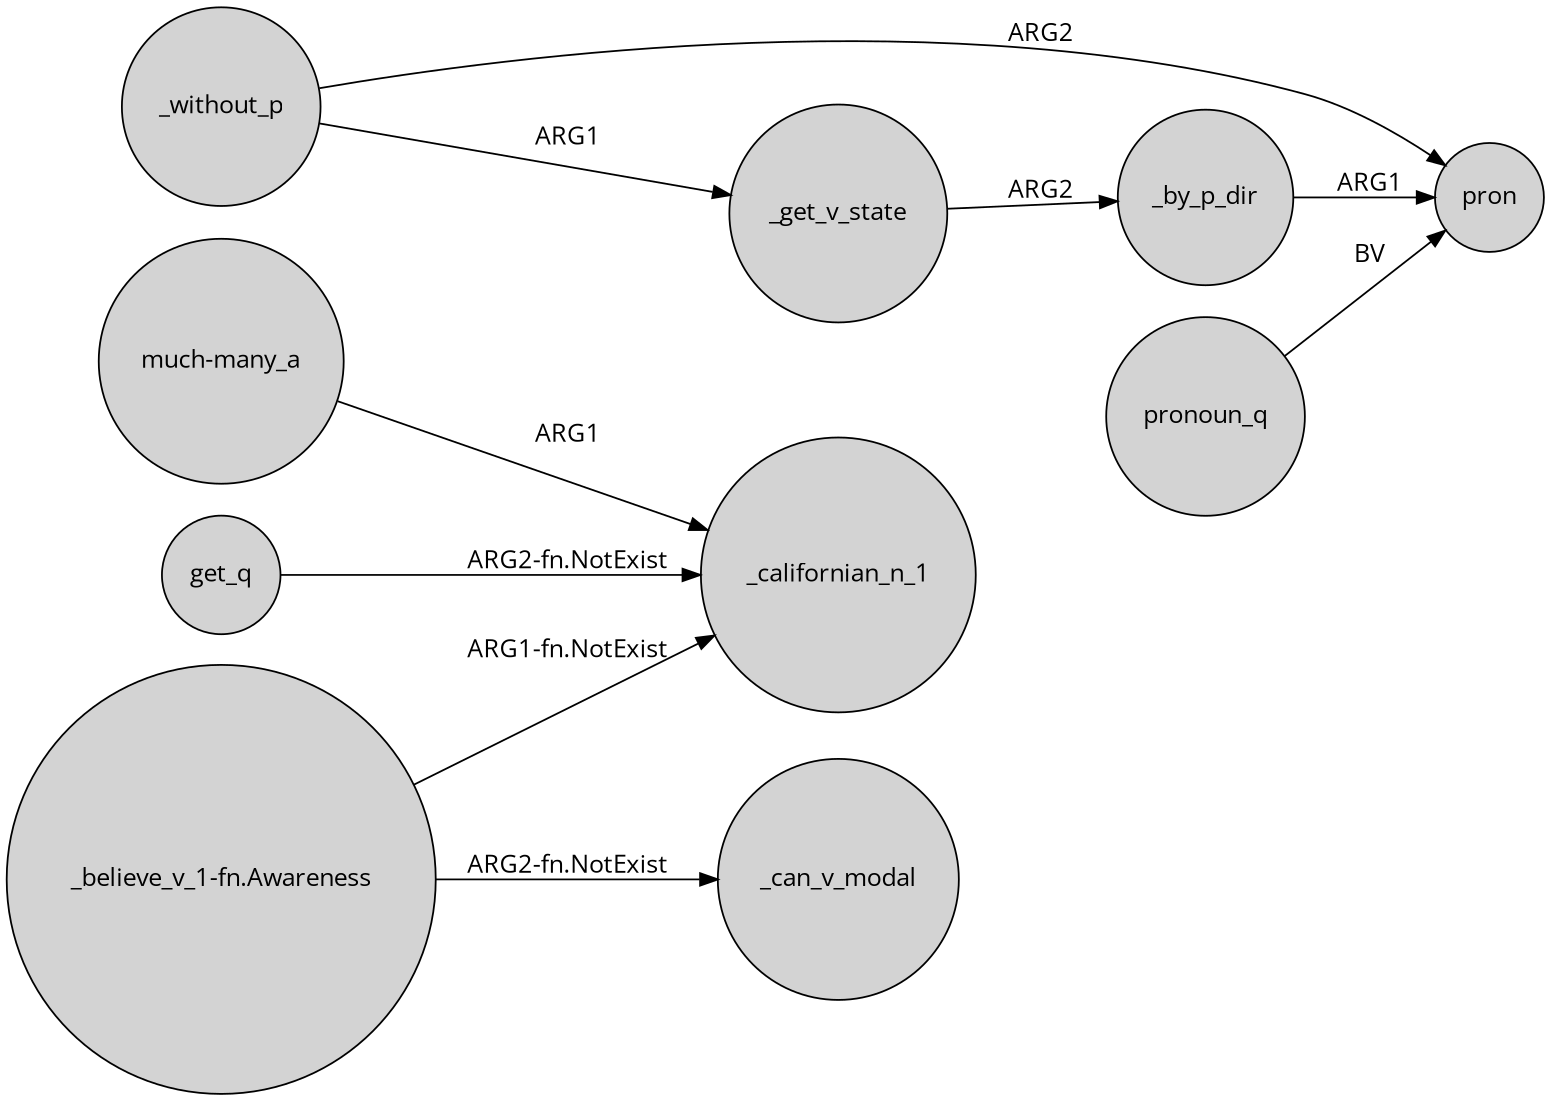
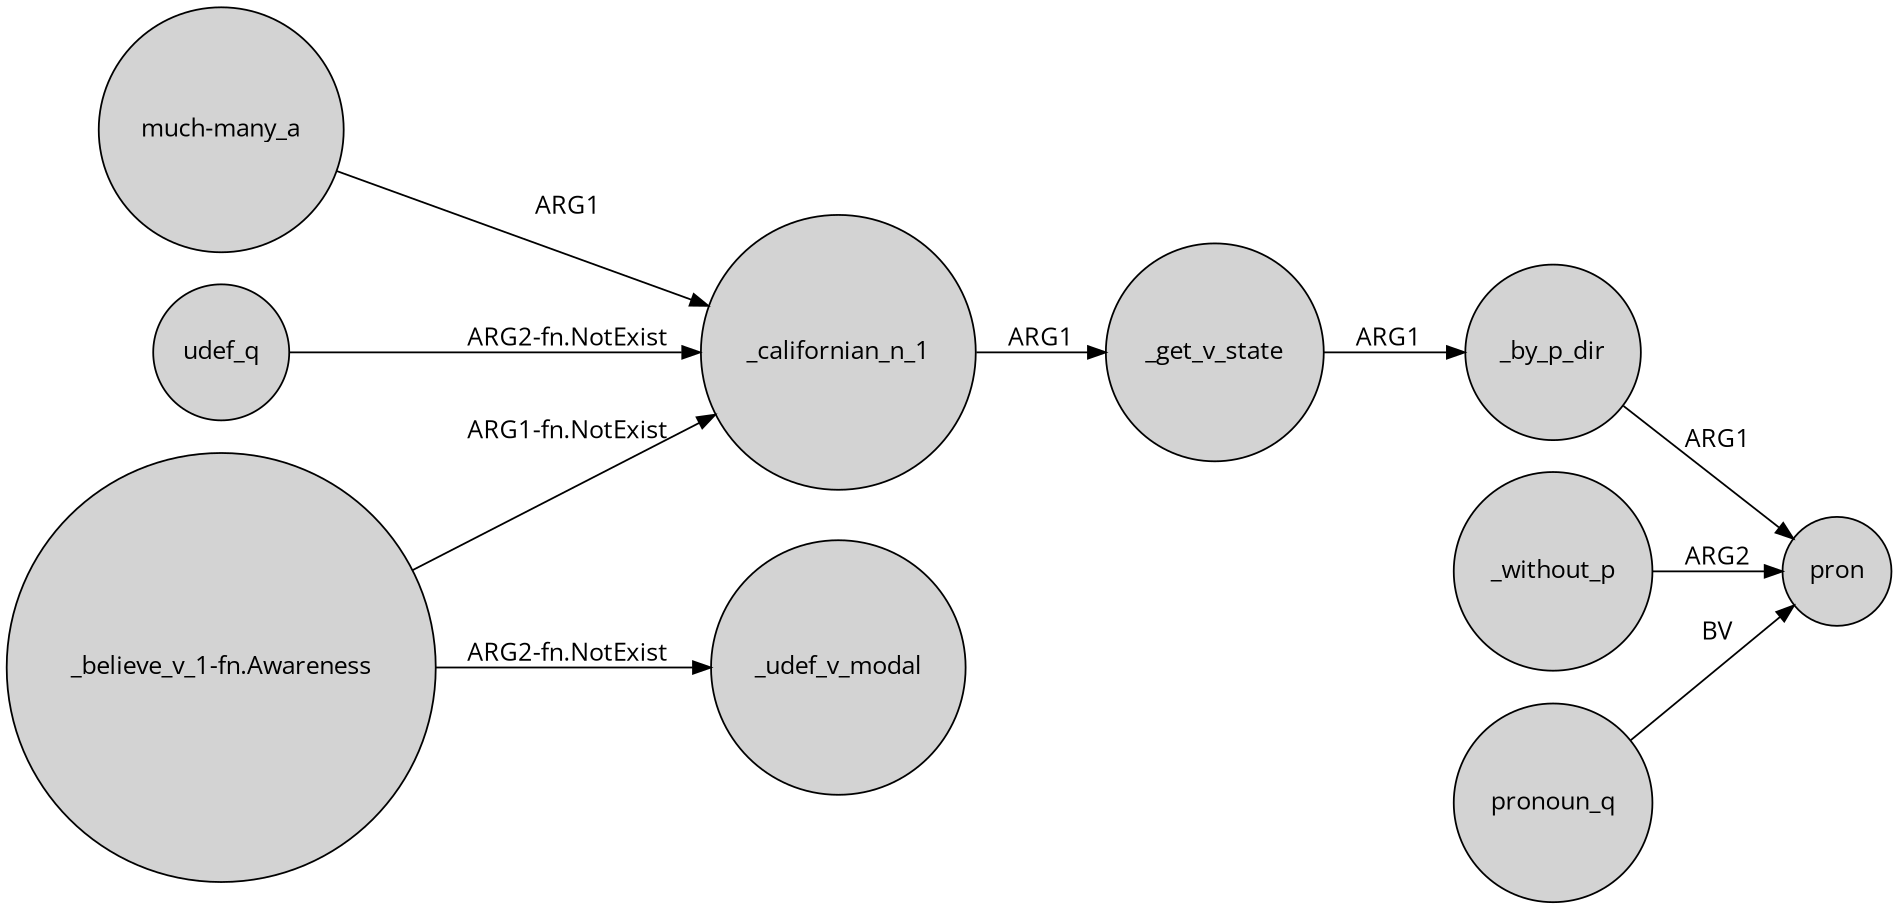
(516, 158) -> (1032, 352)
(1041, 191) -> (1389, 339)
(221, 575) -> (221, 352)
(838, 879) -> (838, 668)
